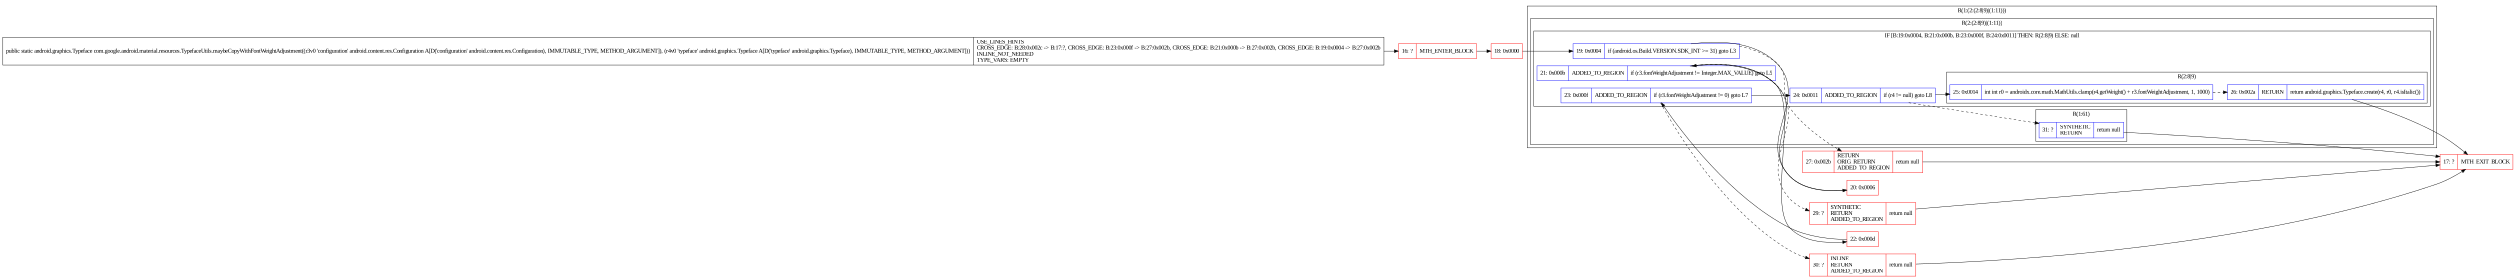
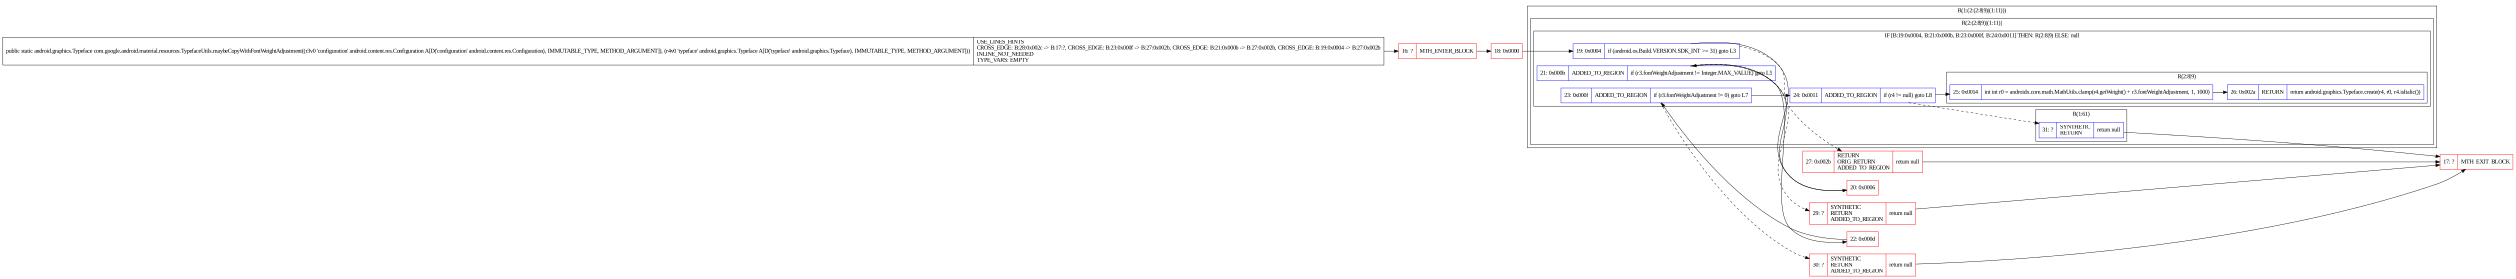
(2218, 92) -> (2218, 92)
(2411, 121) -> none
(1840, 259) -> (1846, 259)
